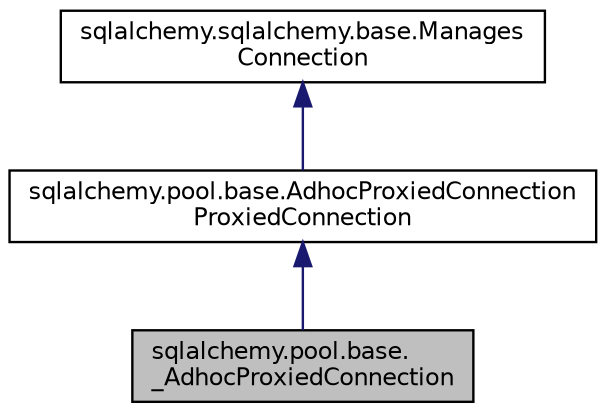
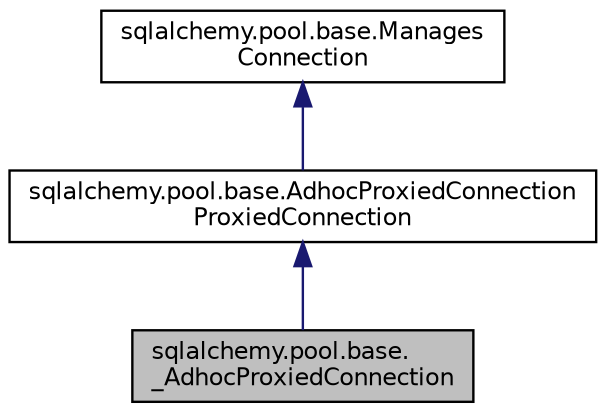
(303, 47) -> (303, 47)
